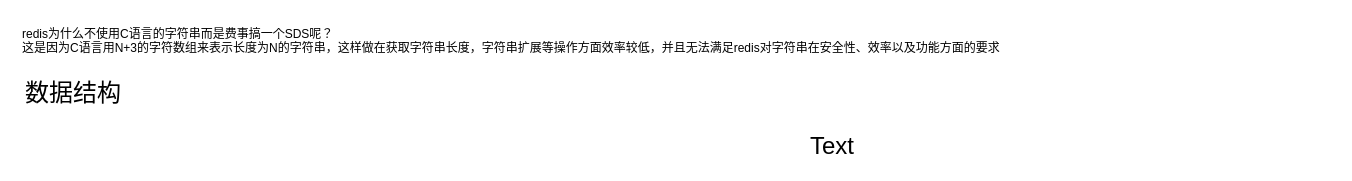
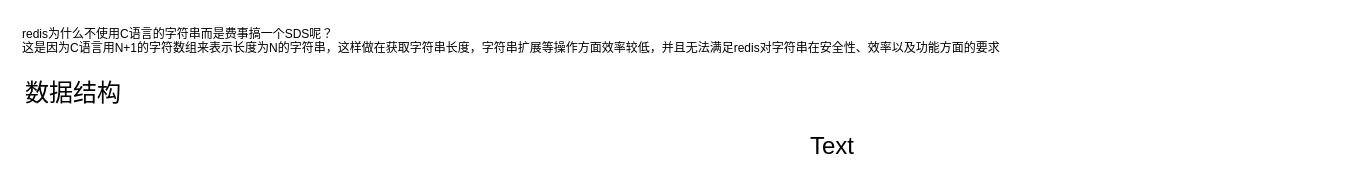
(511, 42) -> (511, 42)
